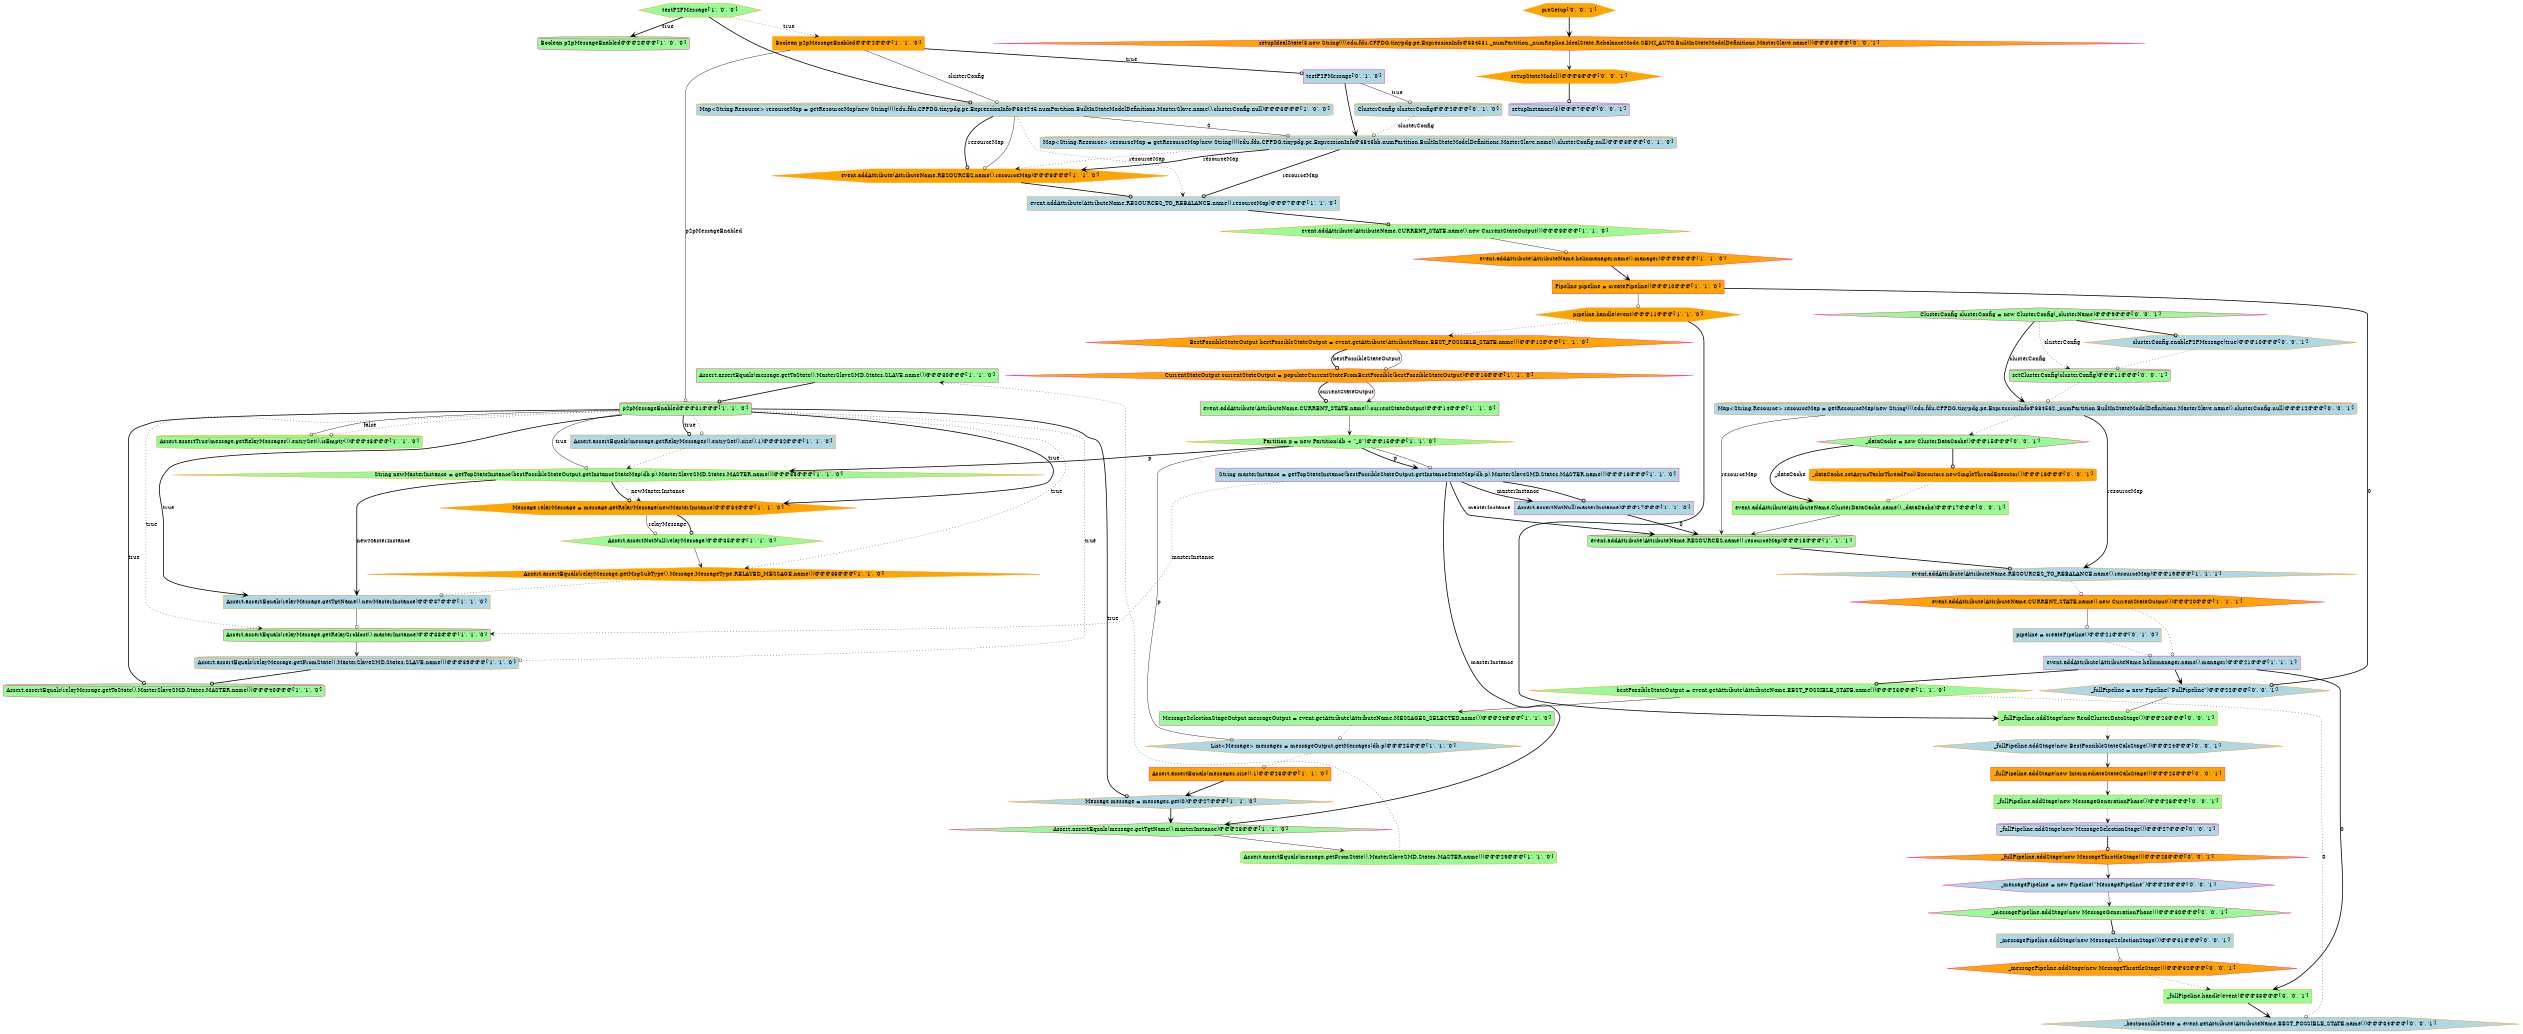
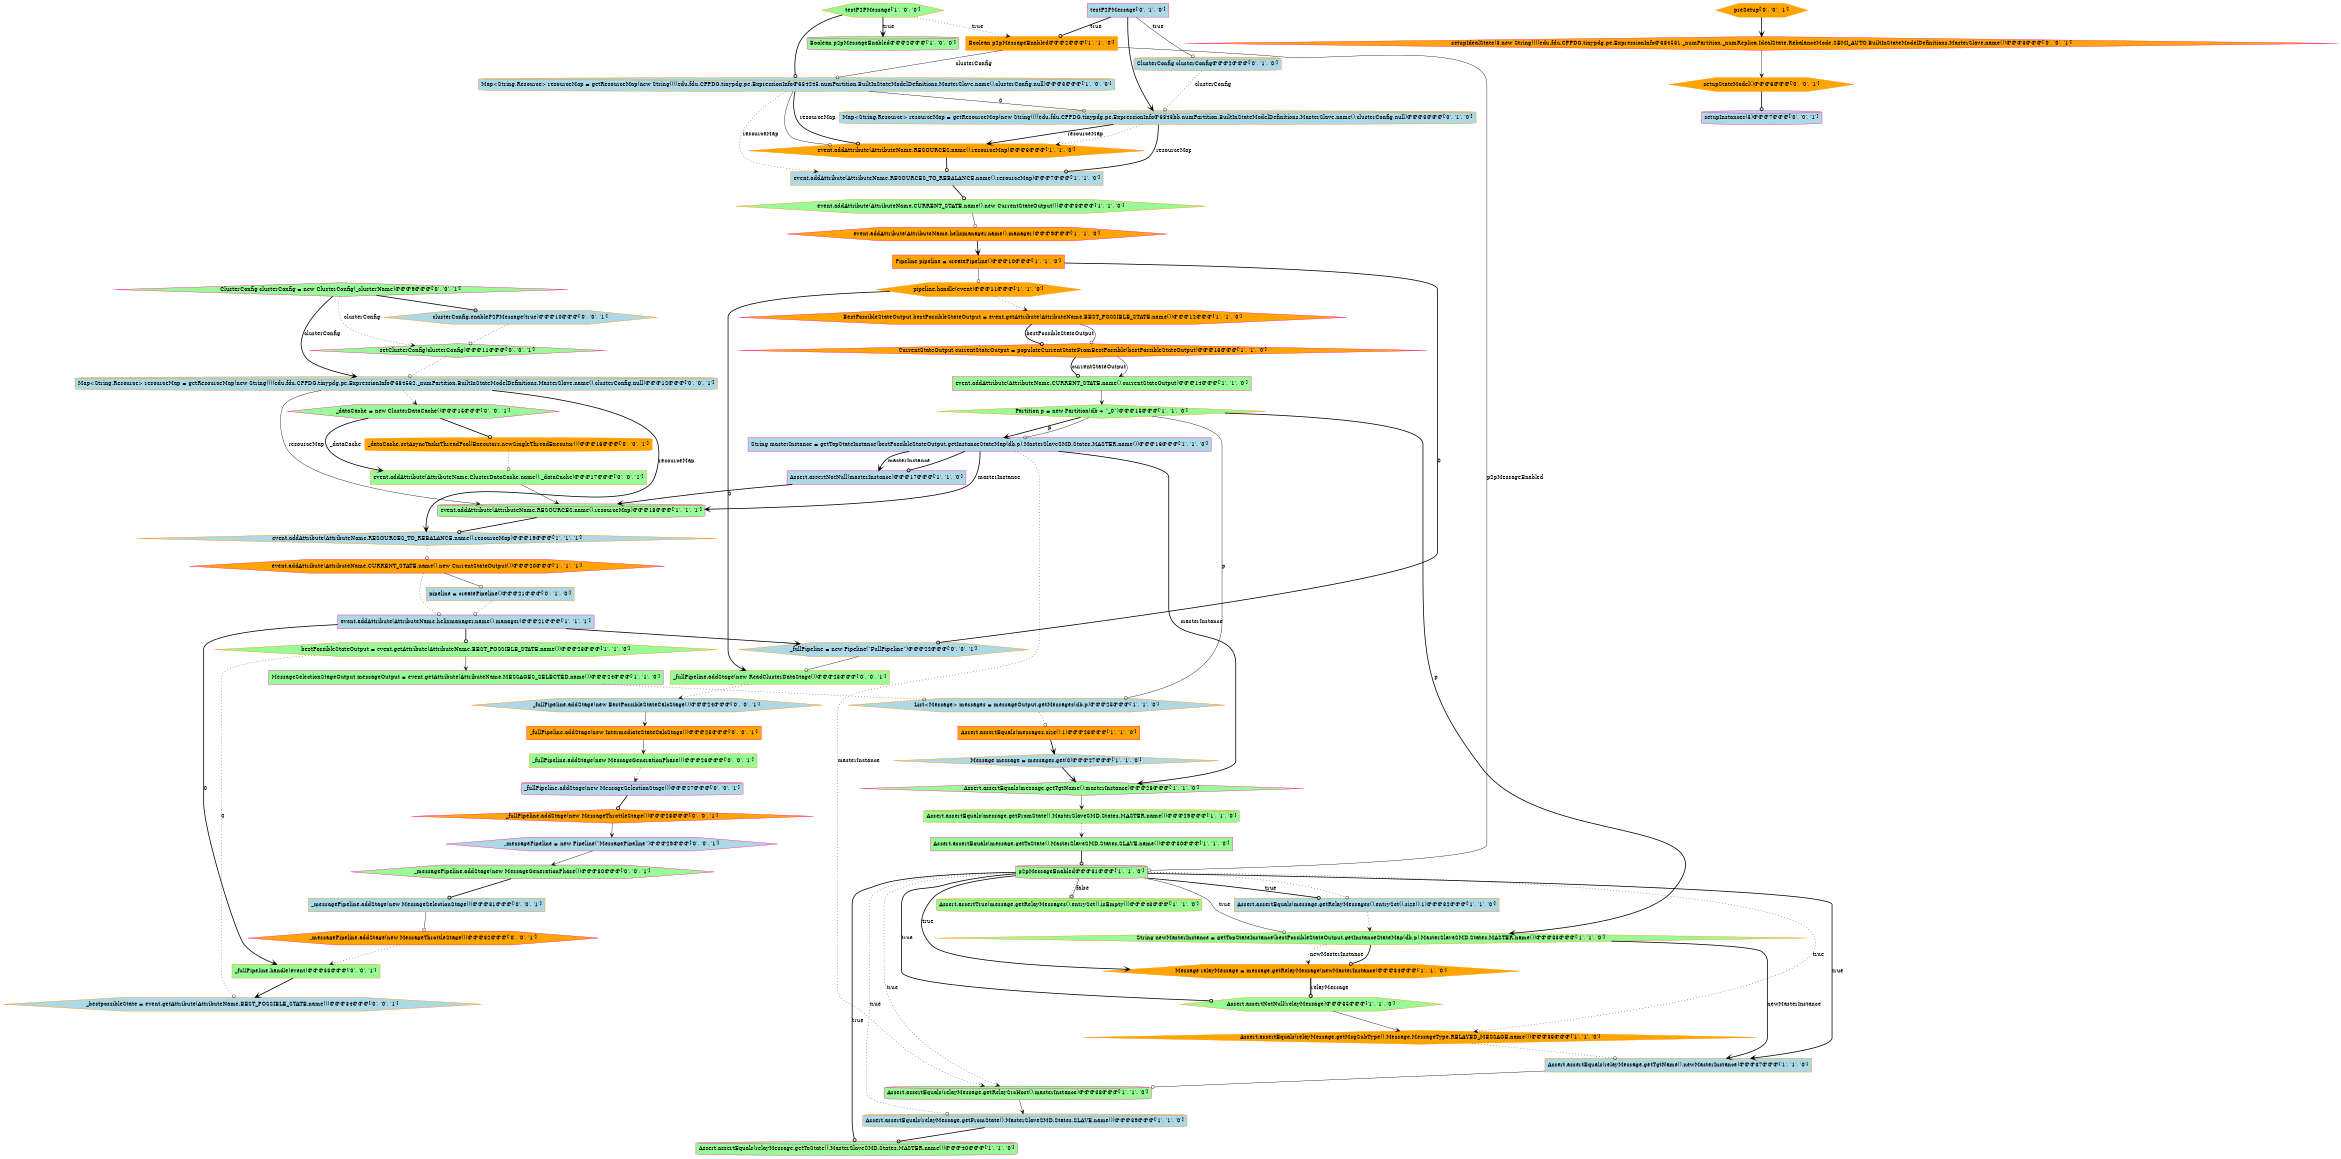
(1112, 61) -> (1086, 26)
(2090, 376) -> (458, 350)
(1101, 447) -> (959, 985)
